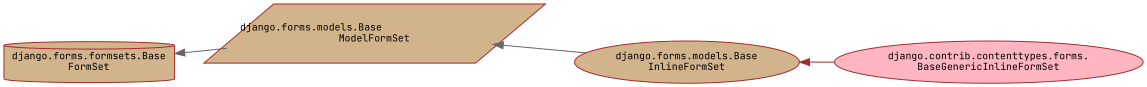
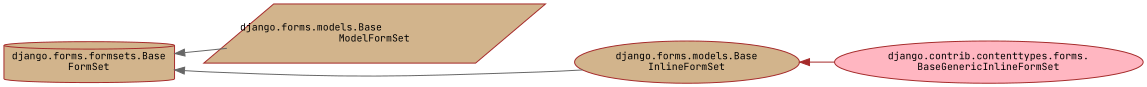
(545, 49) -> (384, 76)
